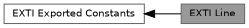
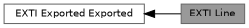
(74, 14) -> (74, 14)
